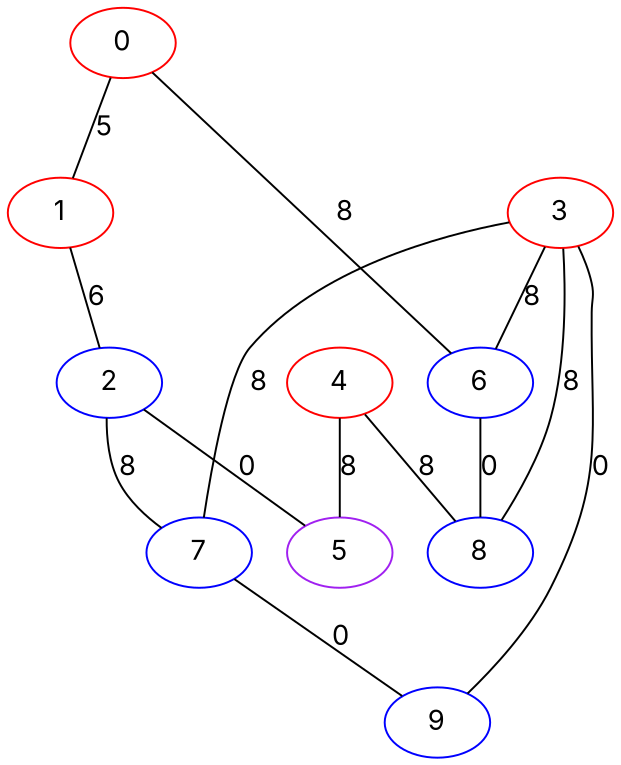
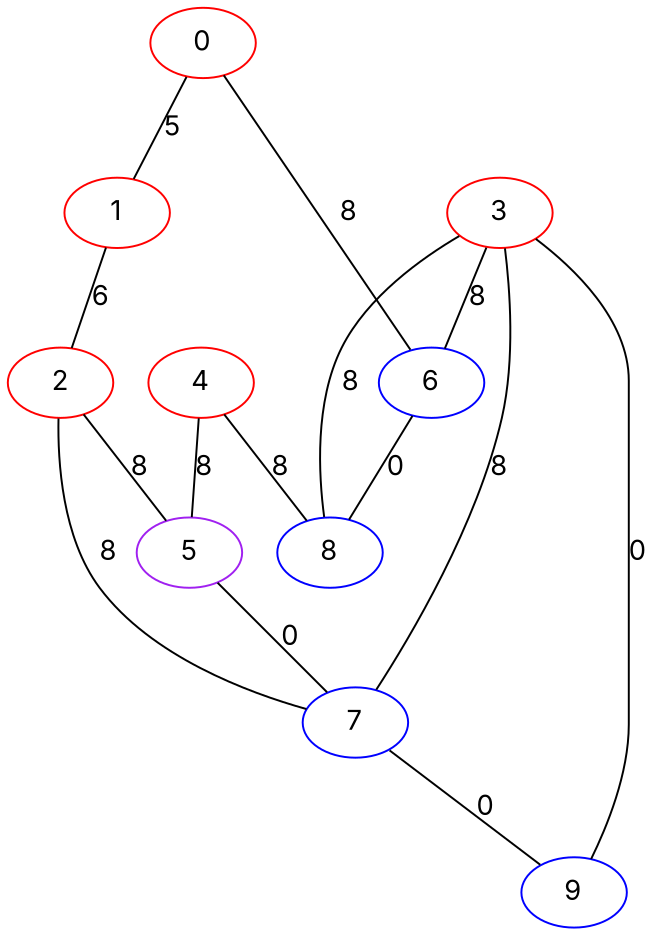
(109, 383) -> (61, 383)
(248, 468) -> (141, 468)
none -> (272, 638)
